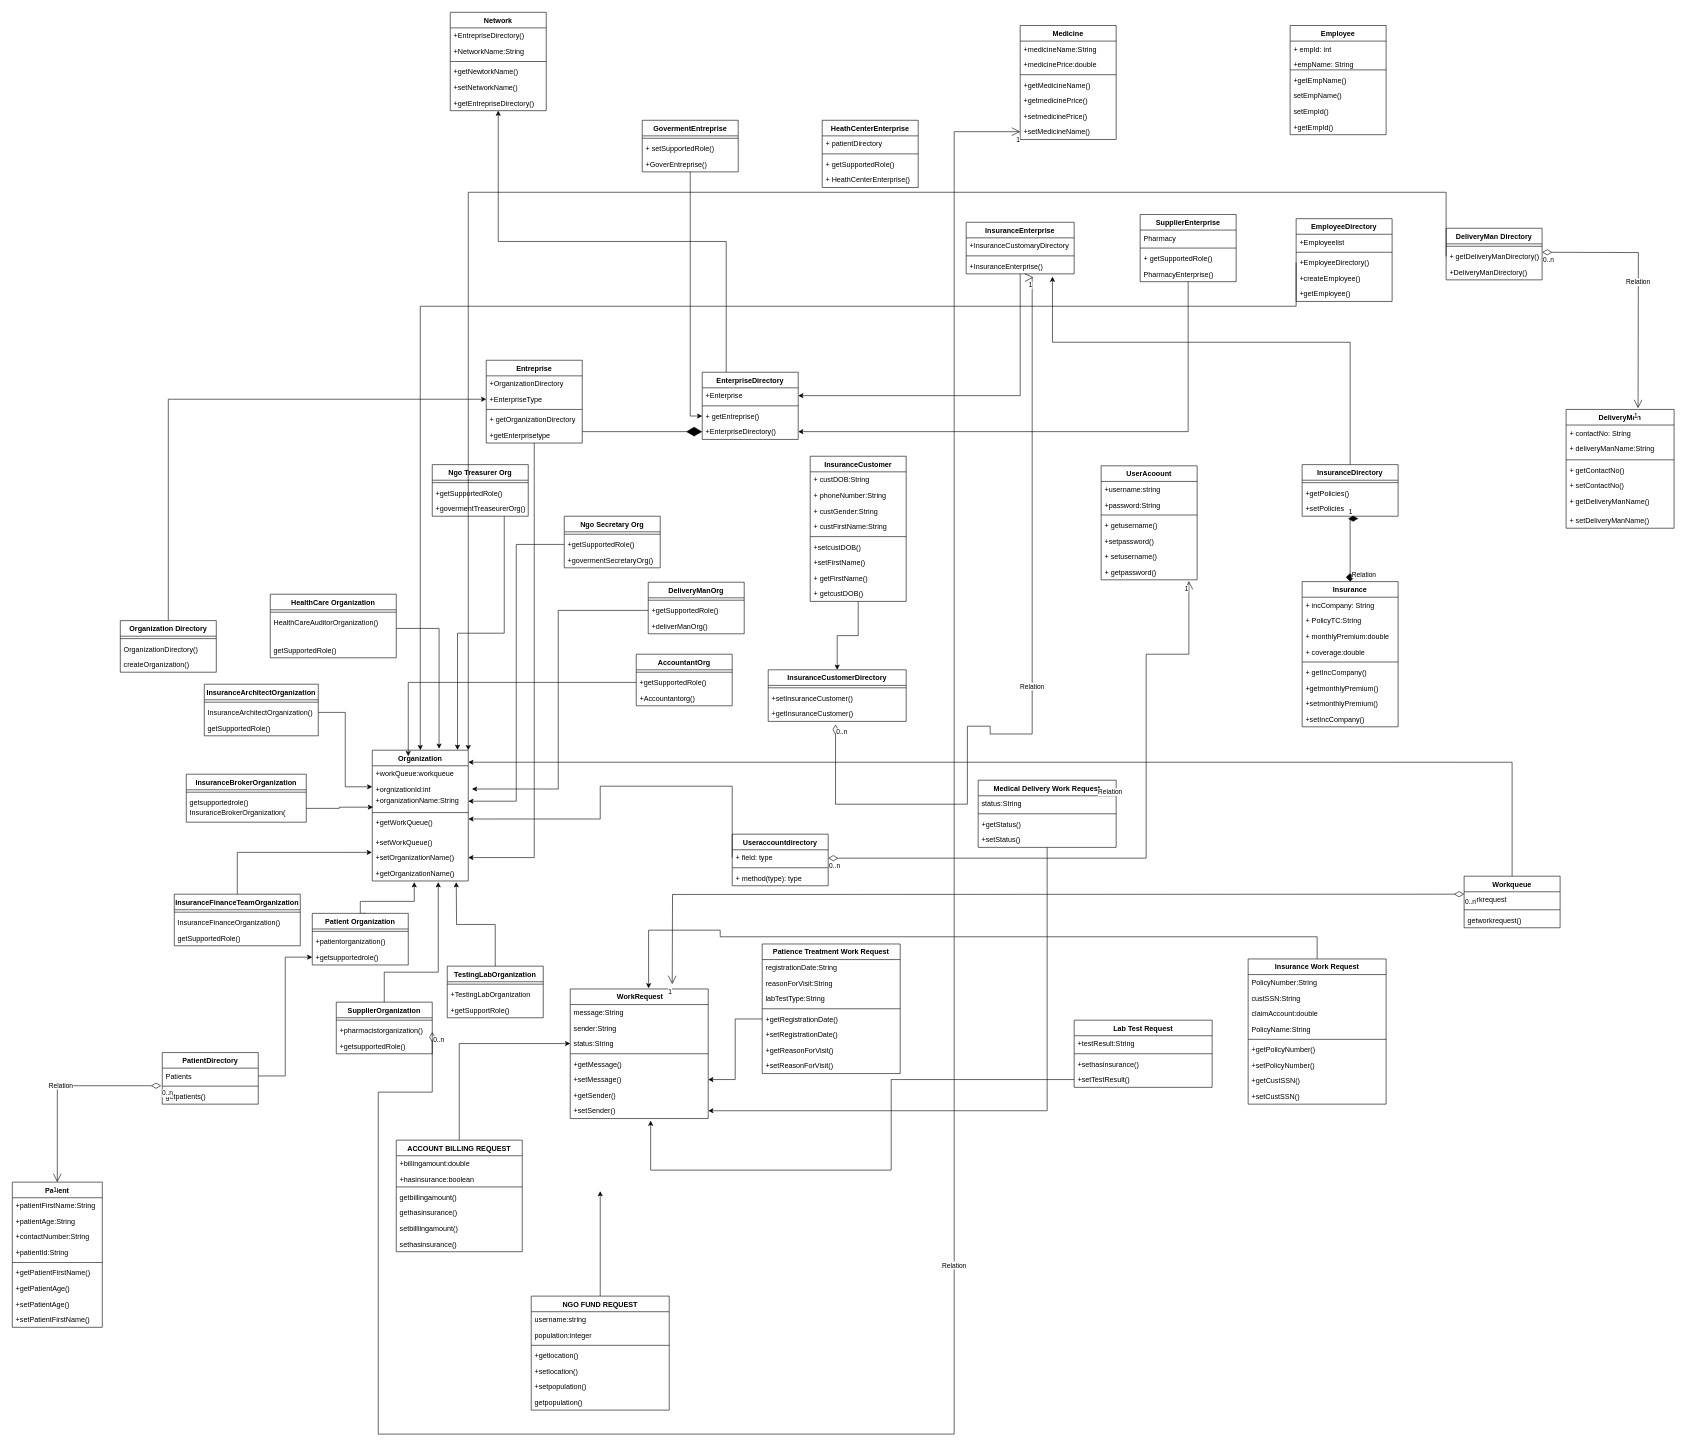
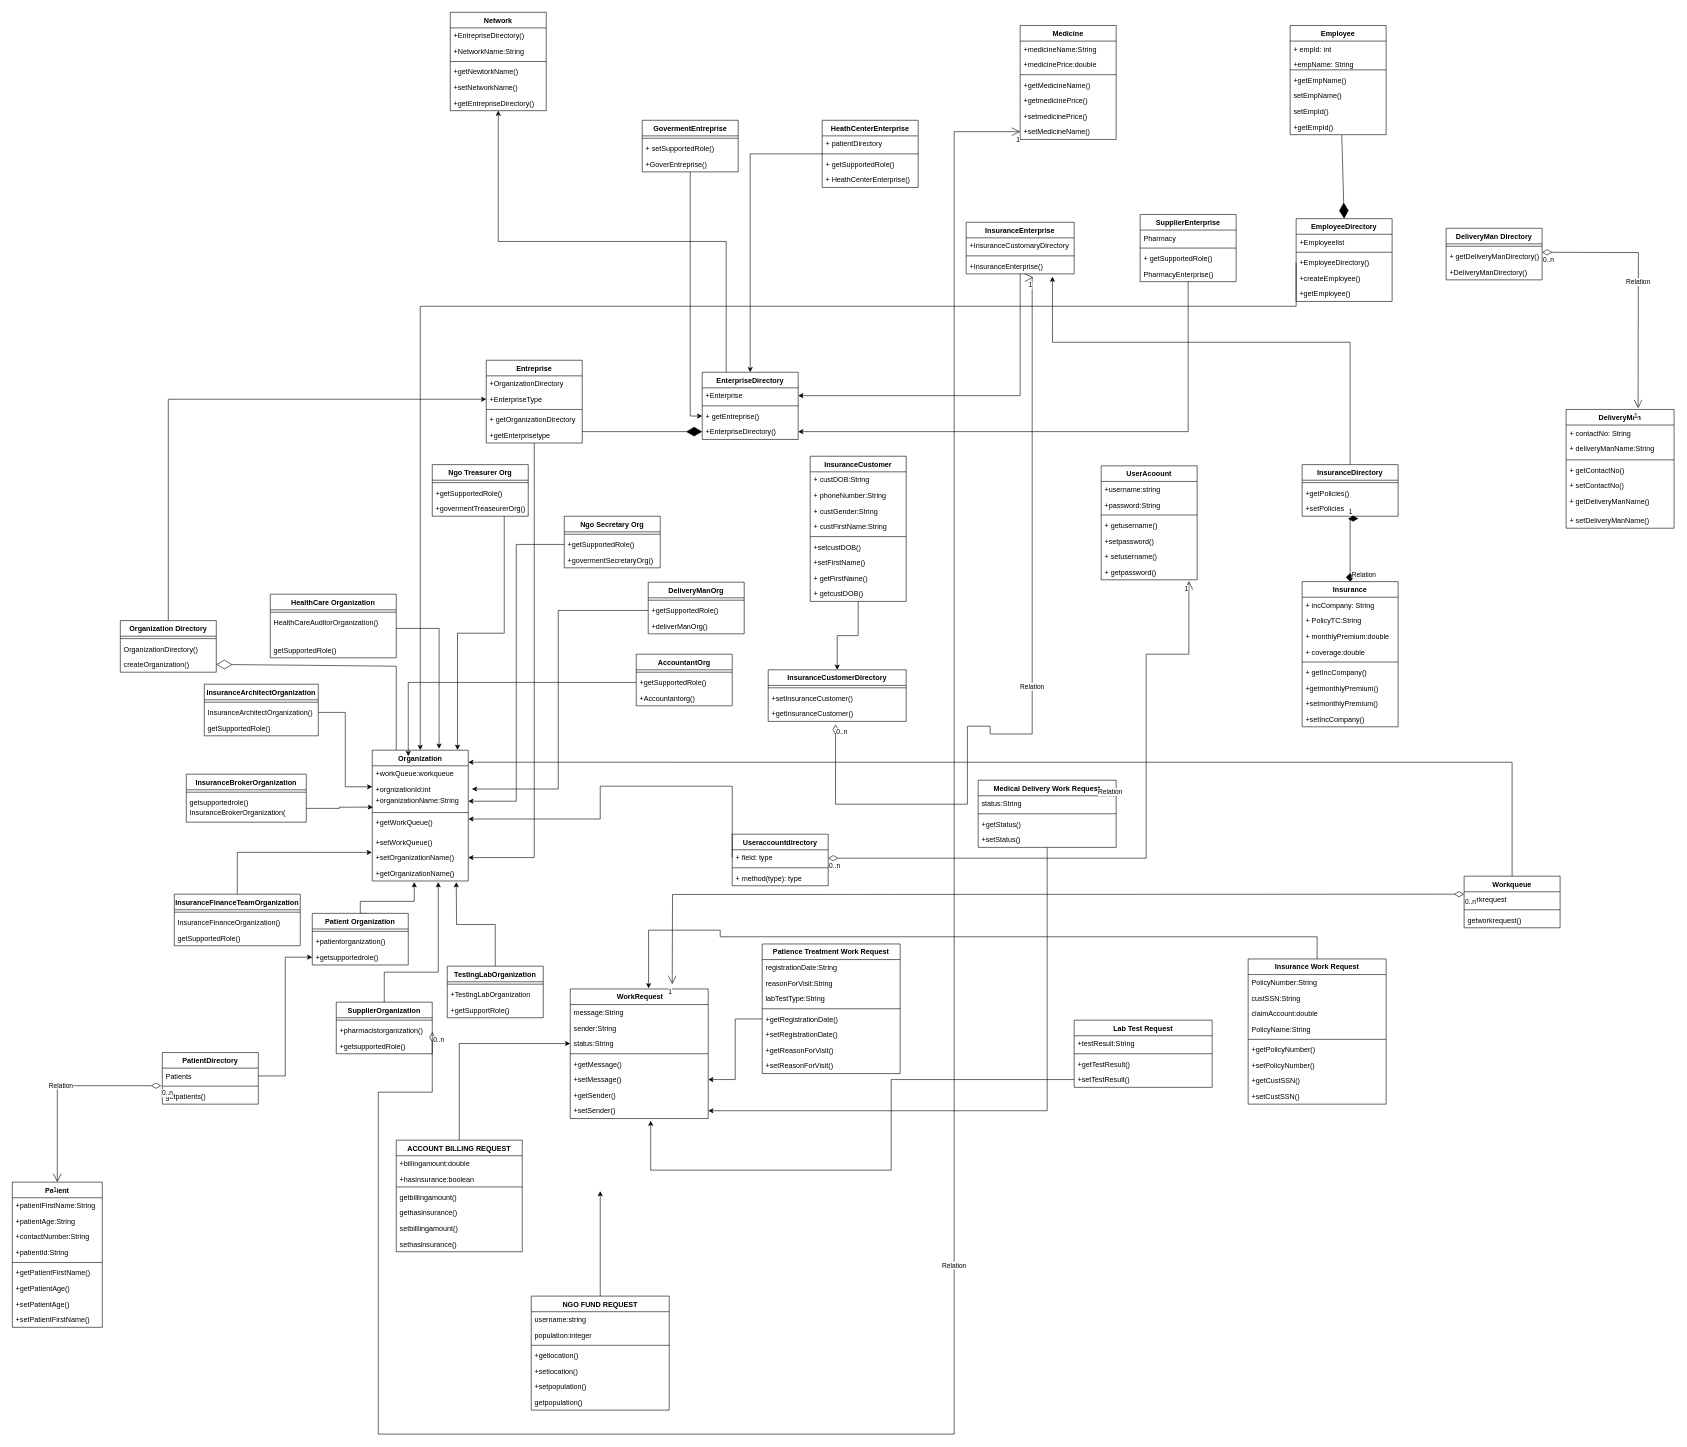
none -> (750, 154)
none -> (1343, 160)
(1446, 192) -> none
none -> (396, 700)
(1113, 1064) -> (1109, 1064)
